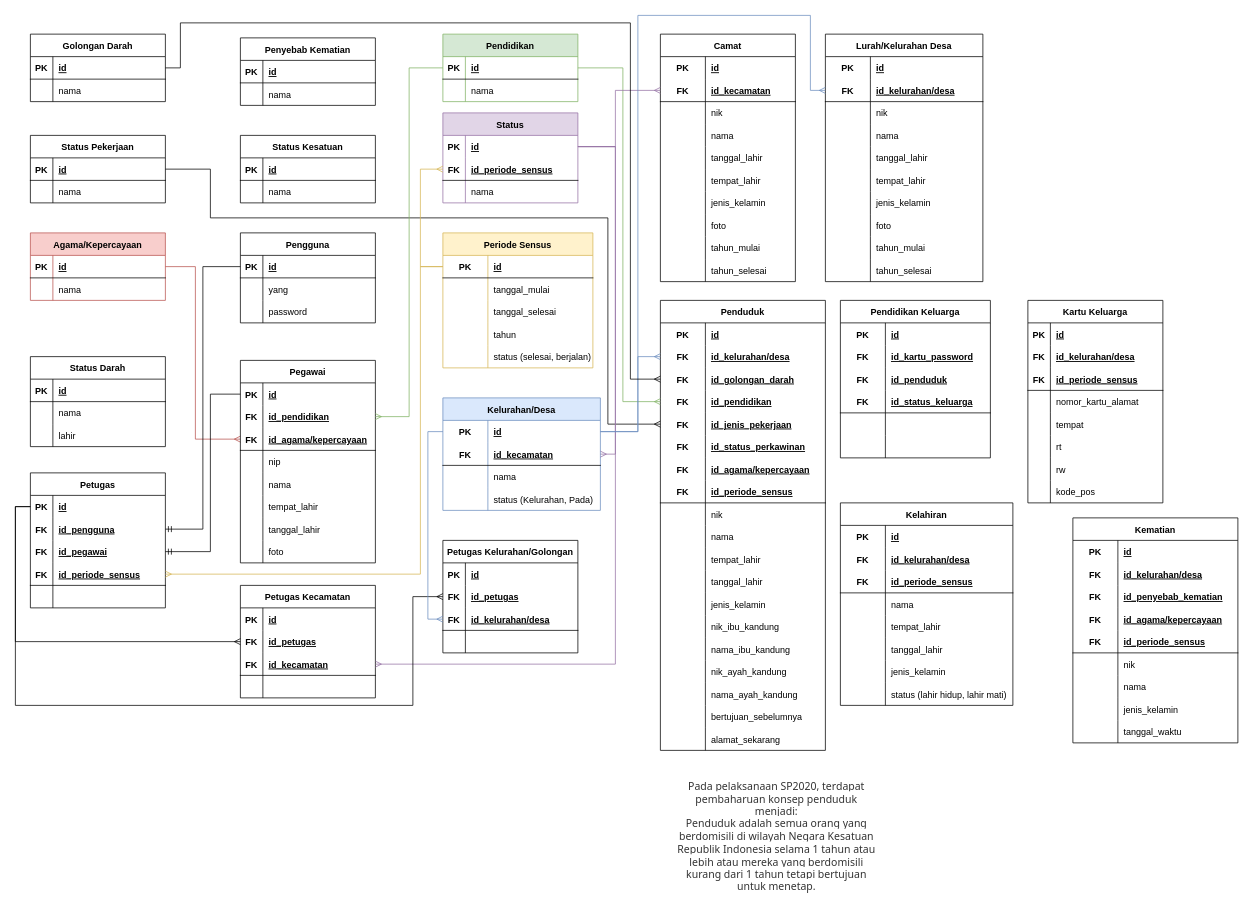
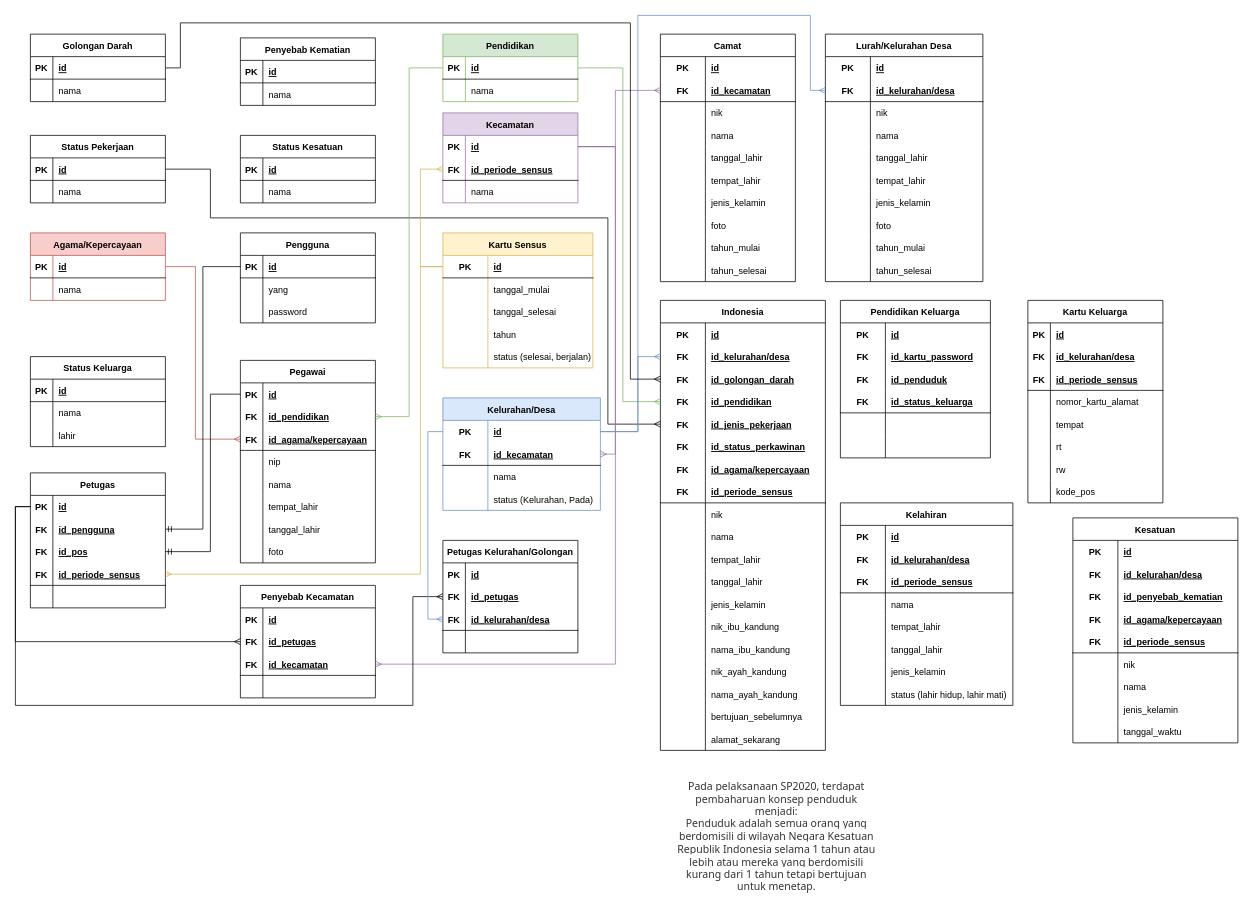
(510, 125) -> (510, 125)
(518, 245) -> (518, 245)
(743, 312) -> (743, 312)
(98, 368) -> (98, 368)
(1155, 530) -> (1155, 530)
(81, 552) -> (72, 552)
(308, 597) -> (308, 597)
